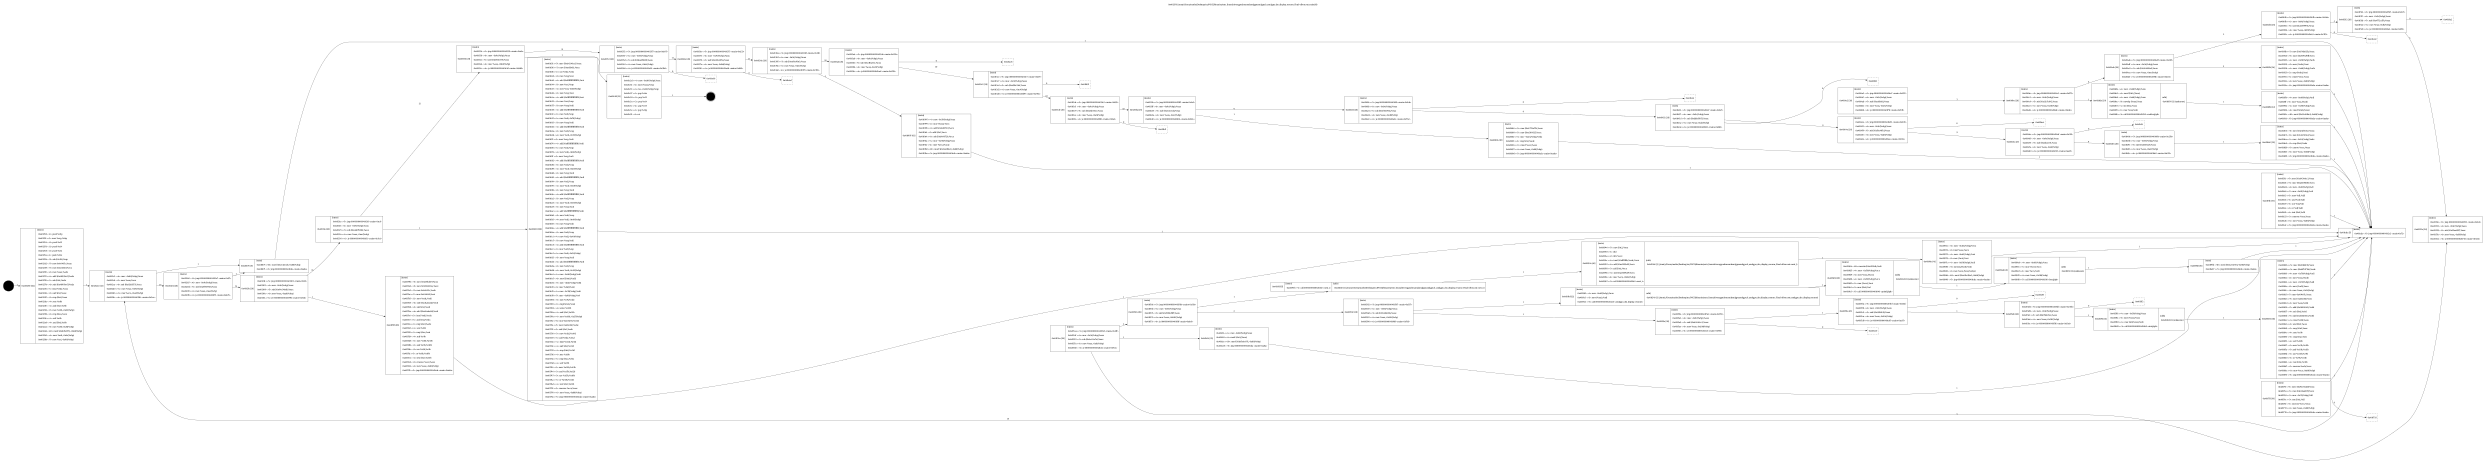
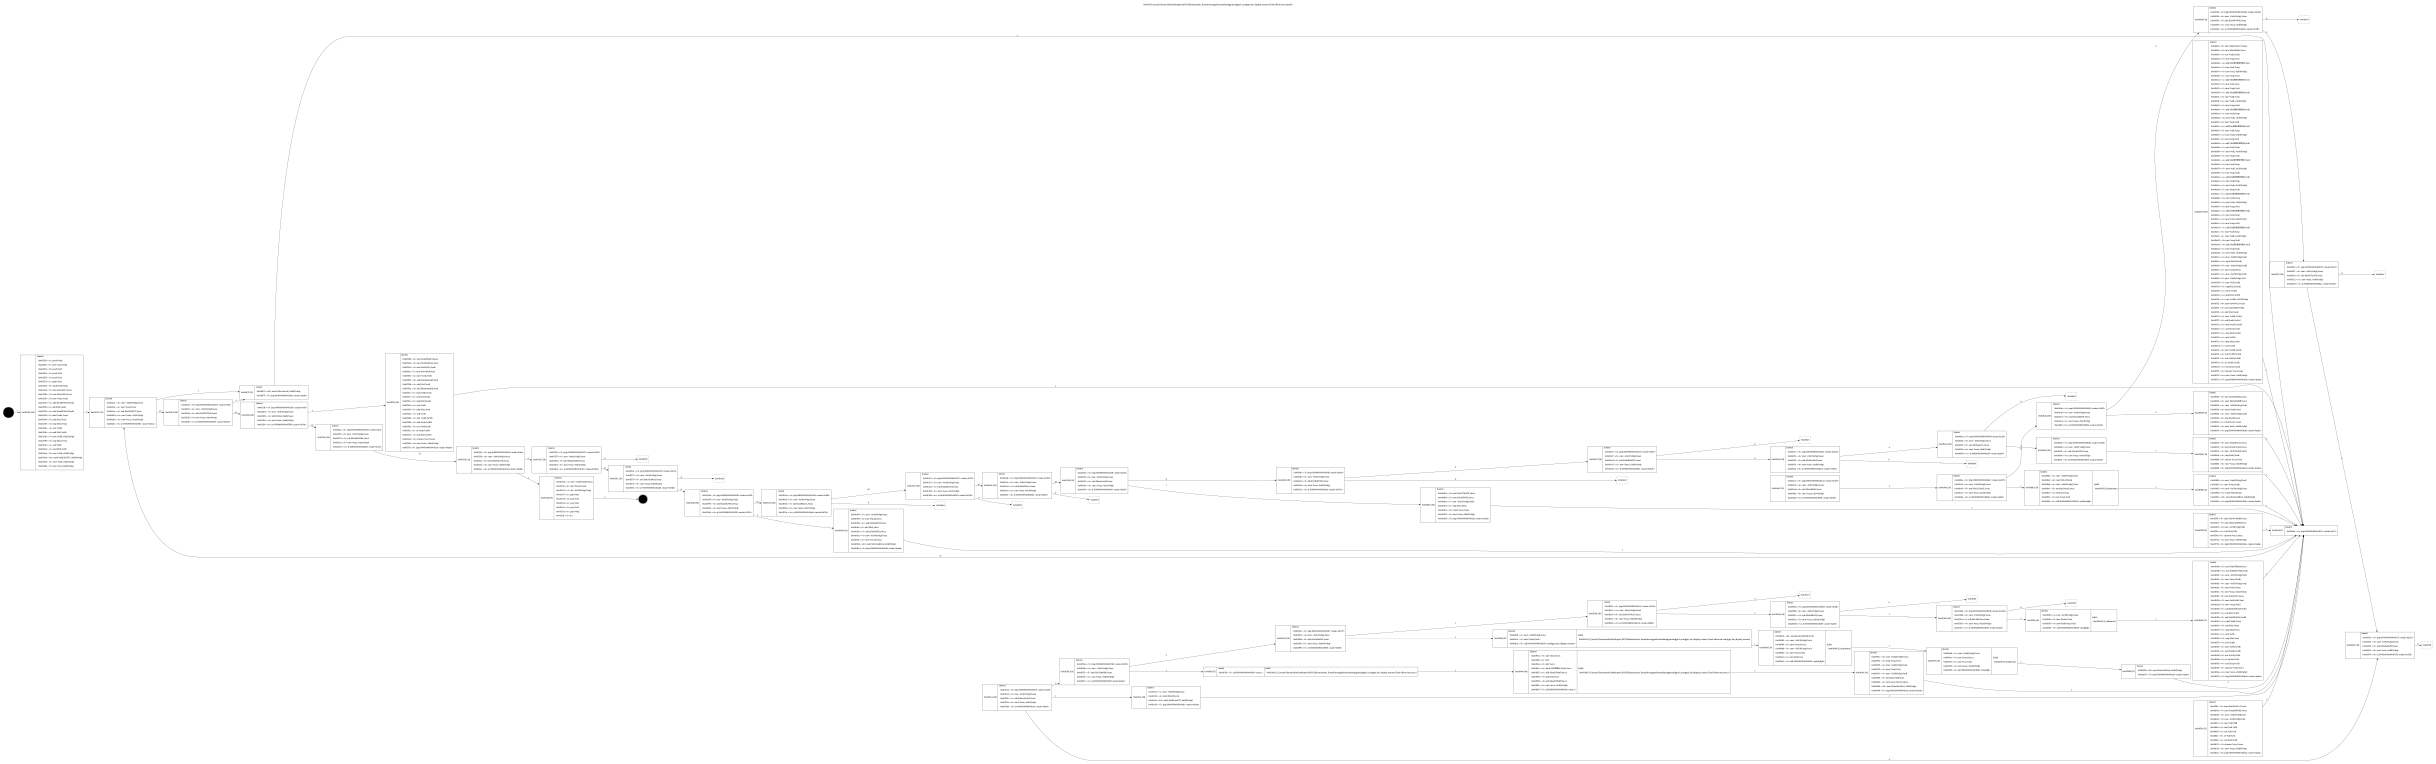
(454, 229) -> none
(2337, 407) -> (2417, 645)
